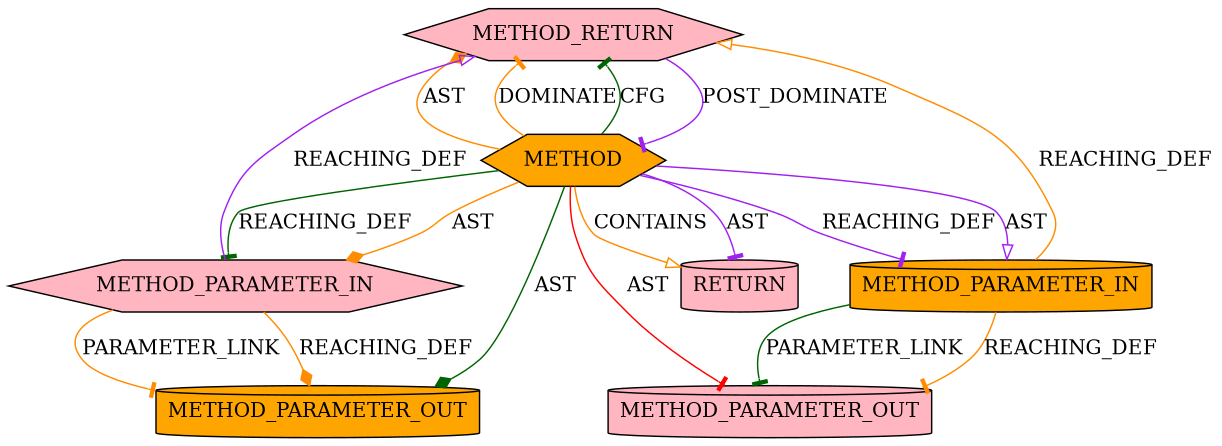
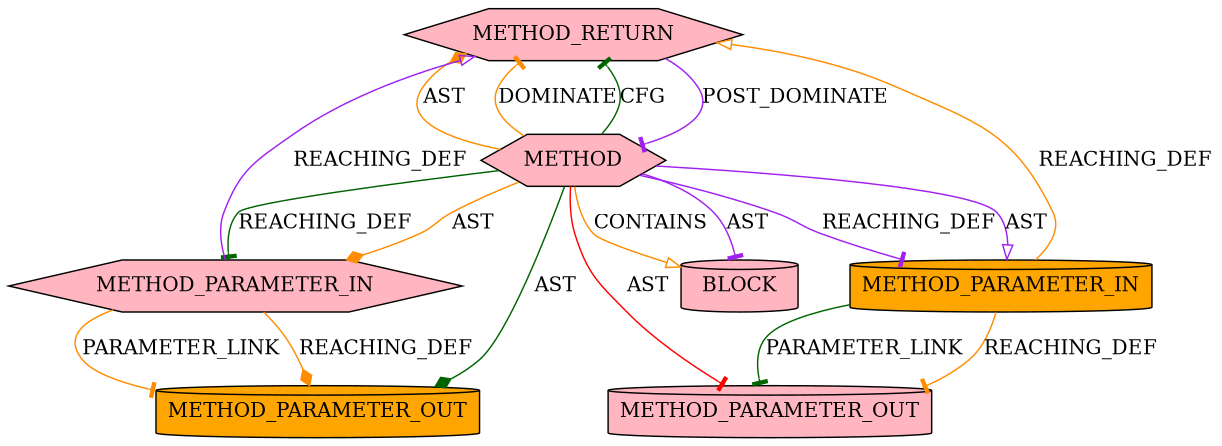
(573, 160) -> (573, 160)
(740, 286) -> (740, 286)
